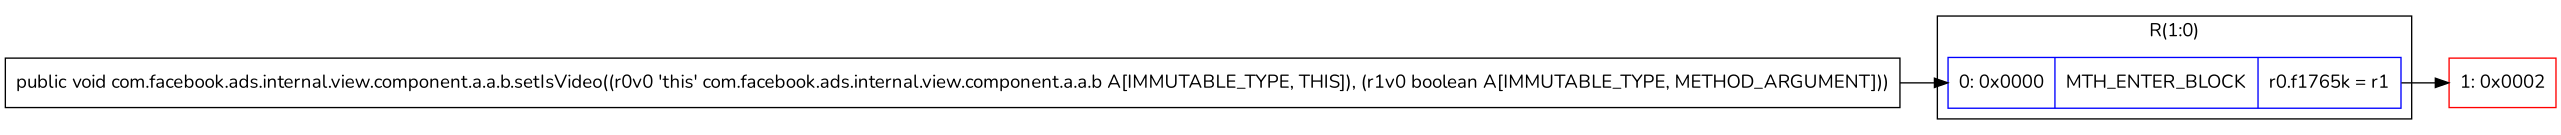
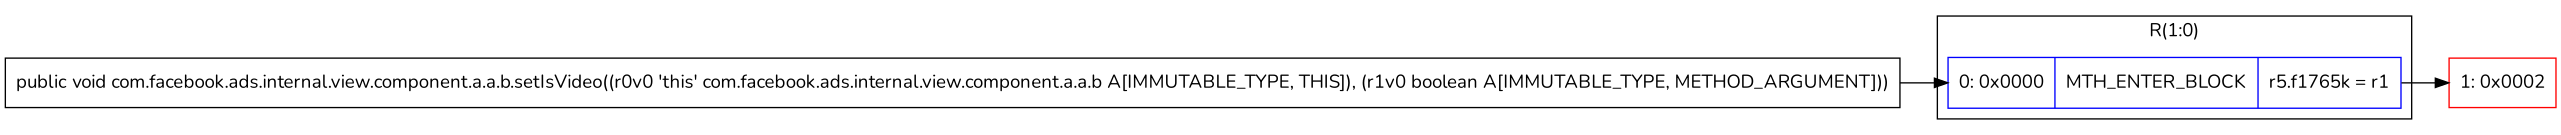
(2330, 82) -> (2330, 82)
